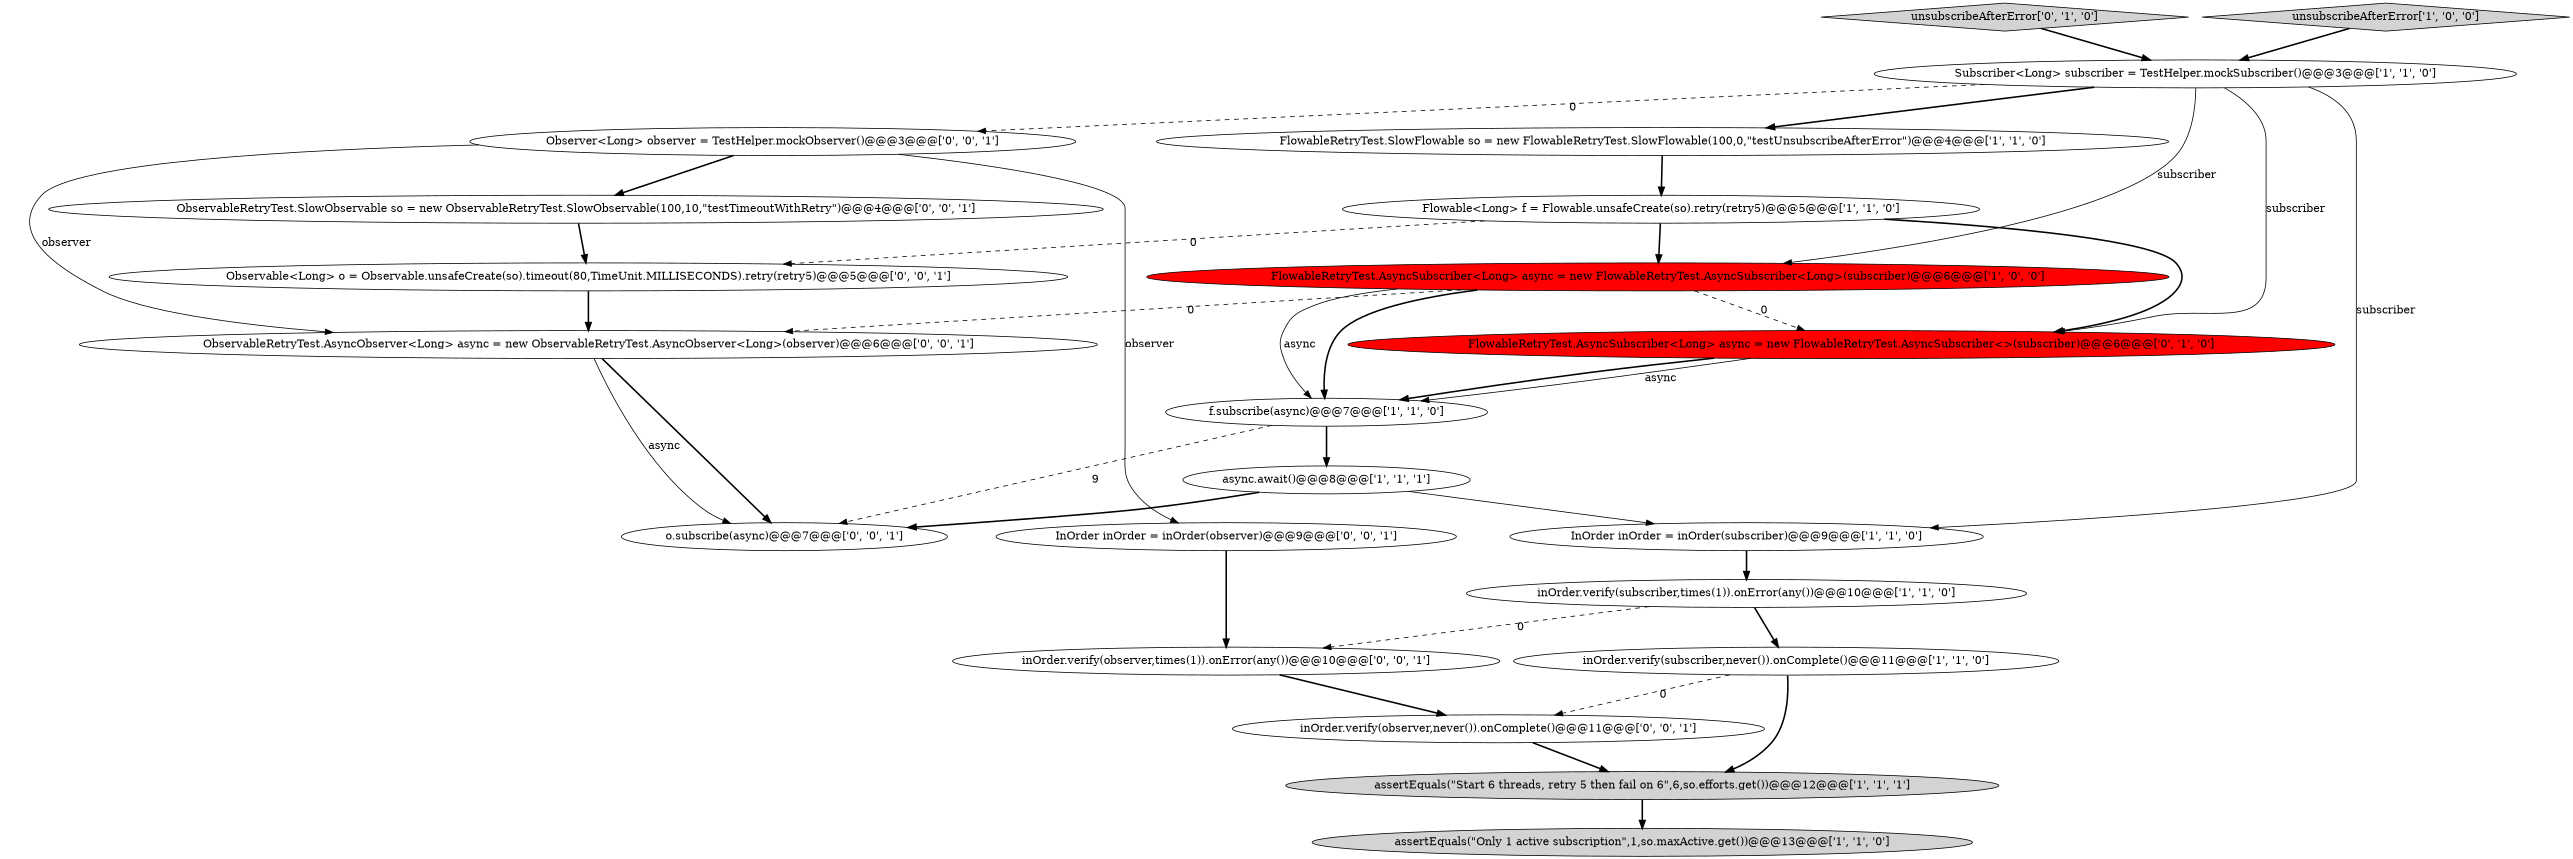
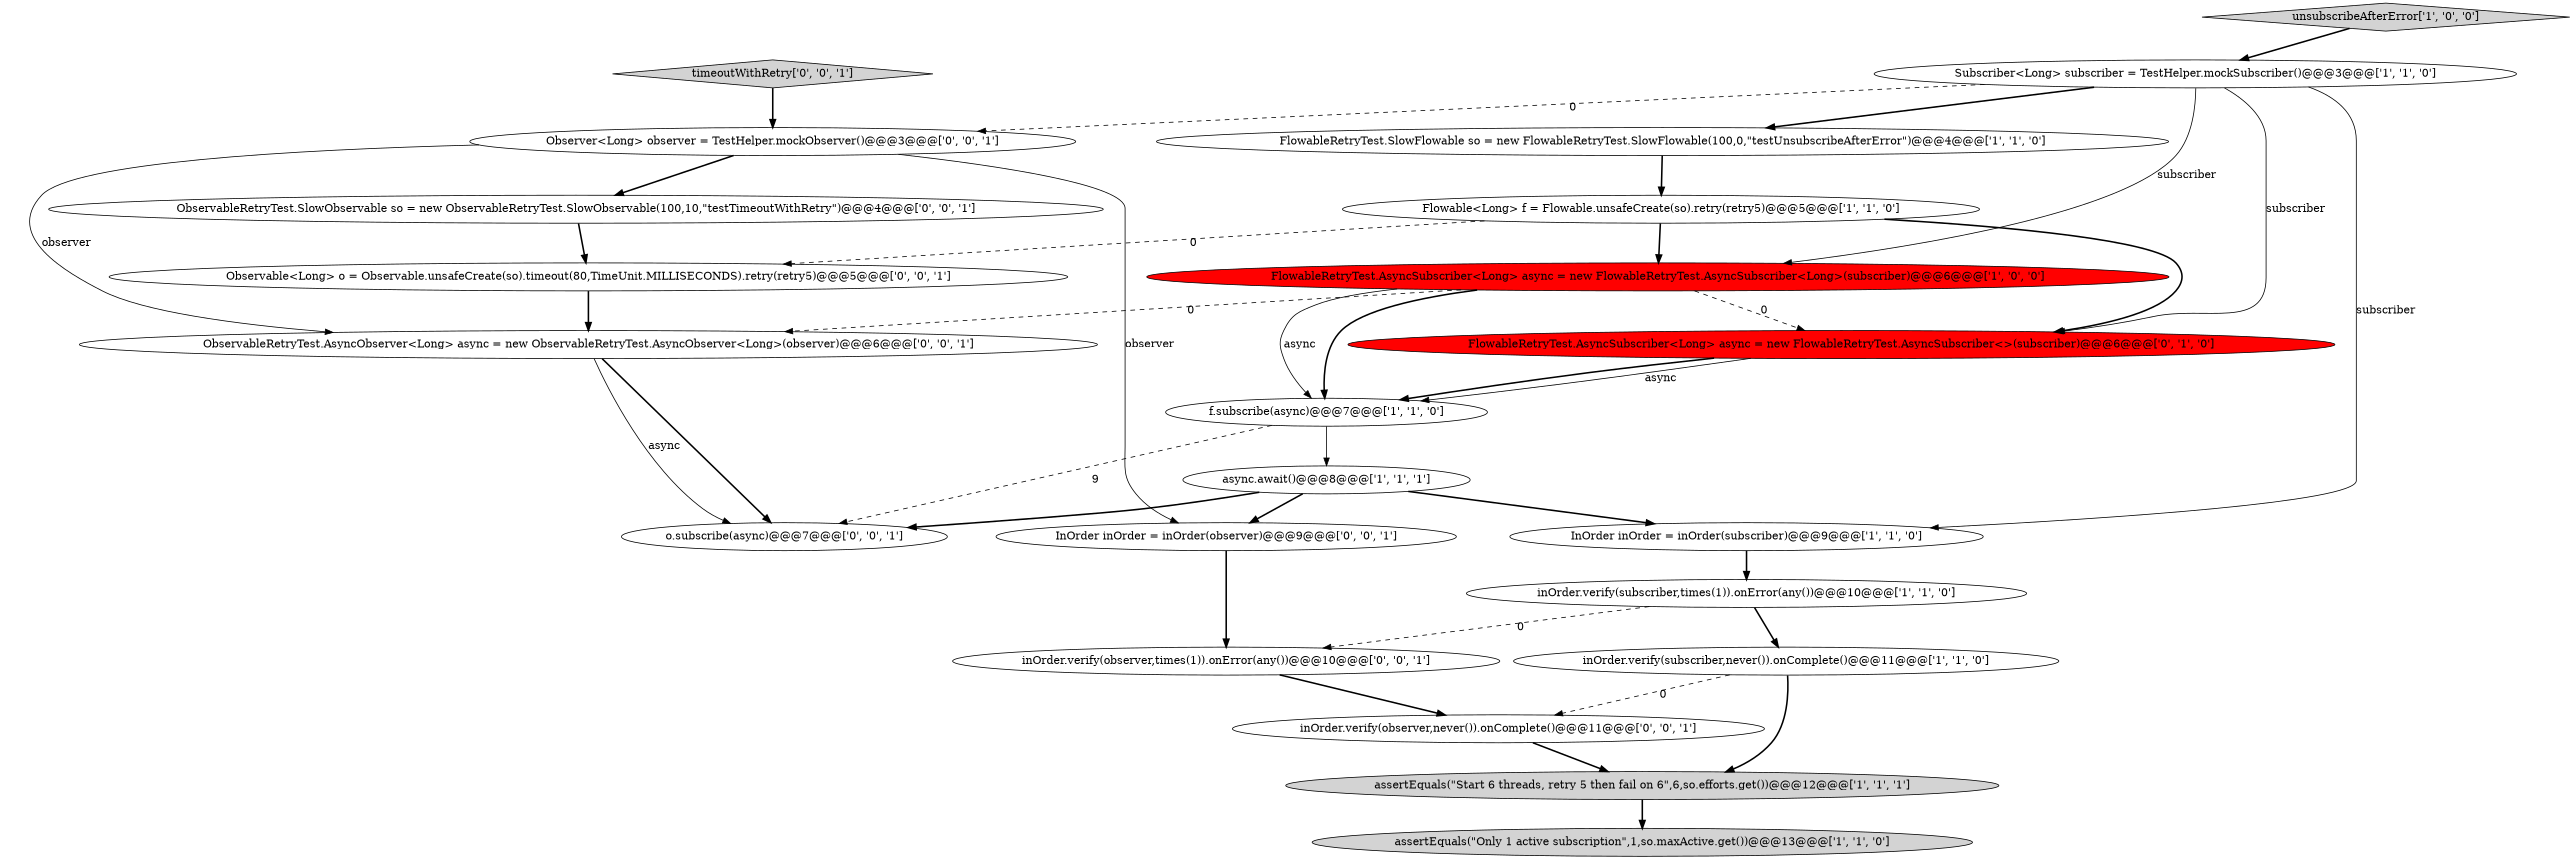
(2005, 17) -> none
none -> (773, 74)
(1326, 442) -> (1326, 442)
none -> (1280, 506)
(1527, 507) -> (1527, 507)
